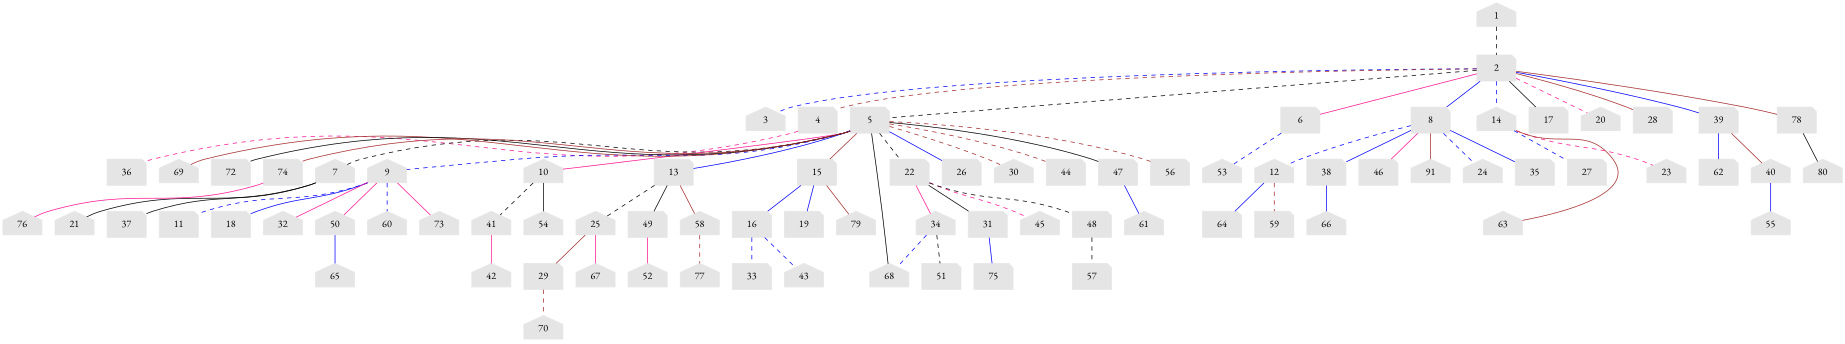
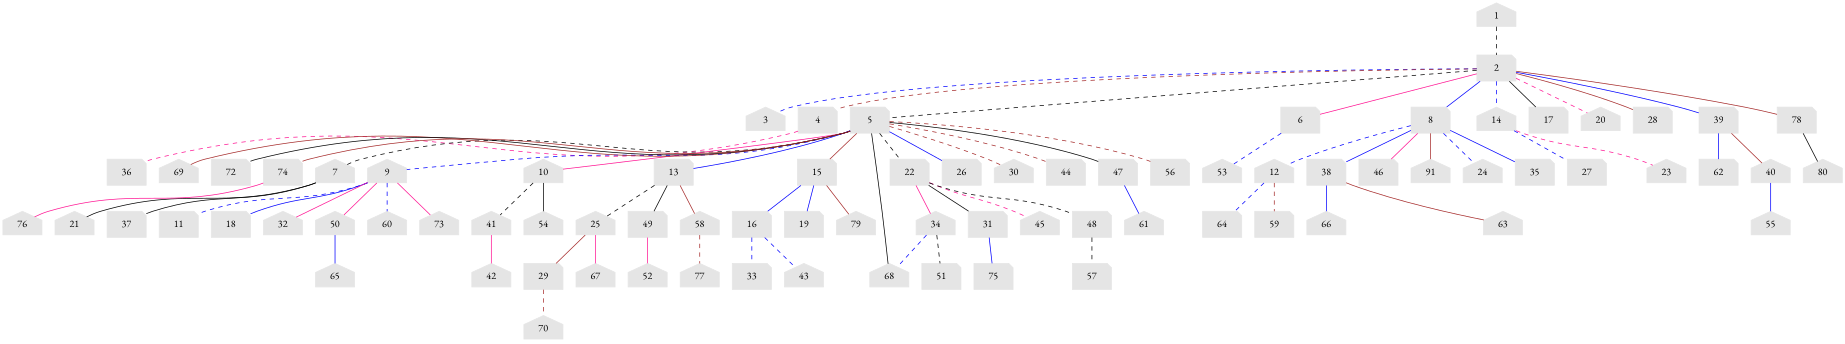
(1617, 169) -> (1414, 204)
(1249, 197) -> (1249, 197)
